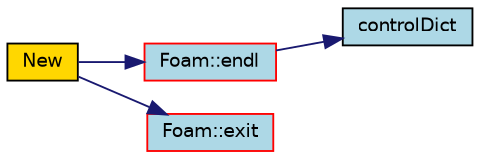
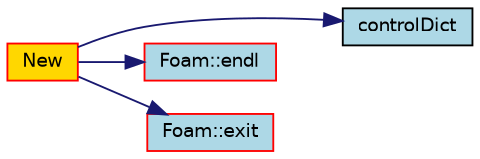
(300, 46) -> (199, 20)
(43, 62) -> (43, 62)
